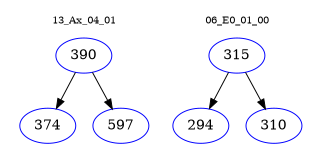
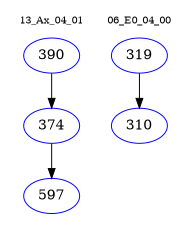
(237, 21) -> (139, 21)
(237, 56) -> (139, 56)
(100, 86) -> (52, 156)
(201, 126) -> none
